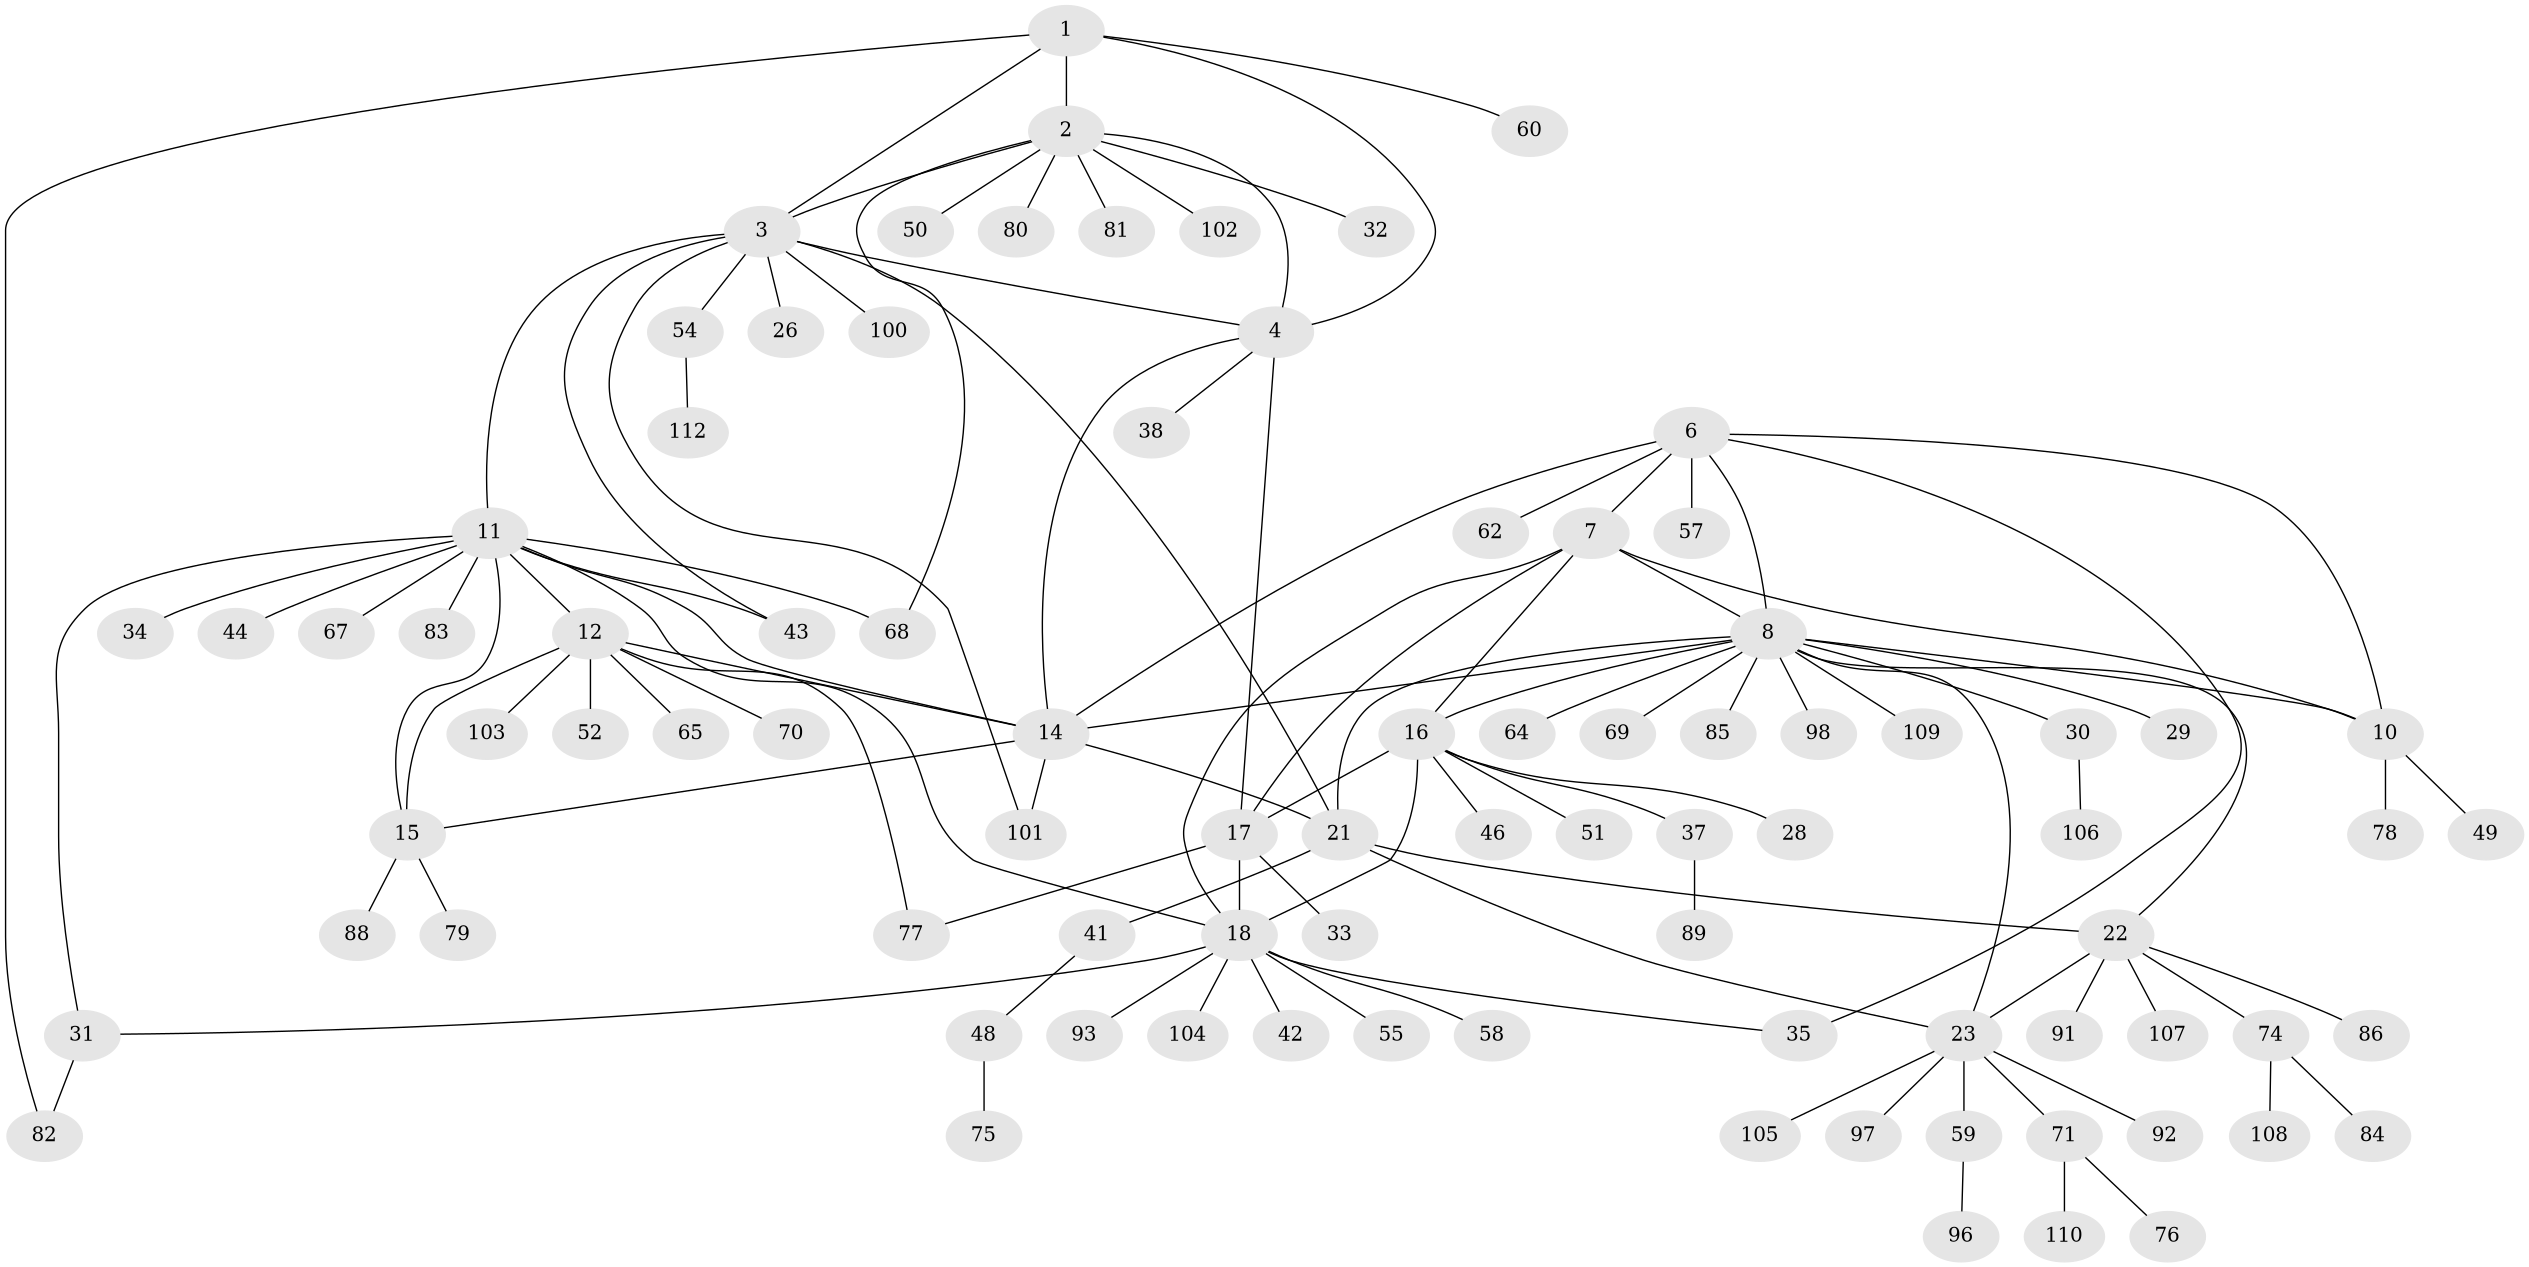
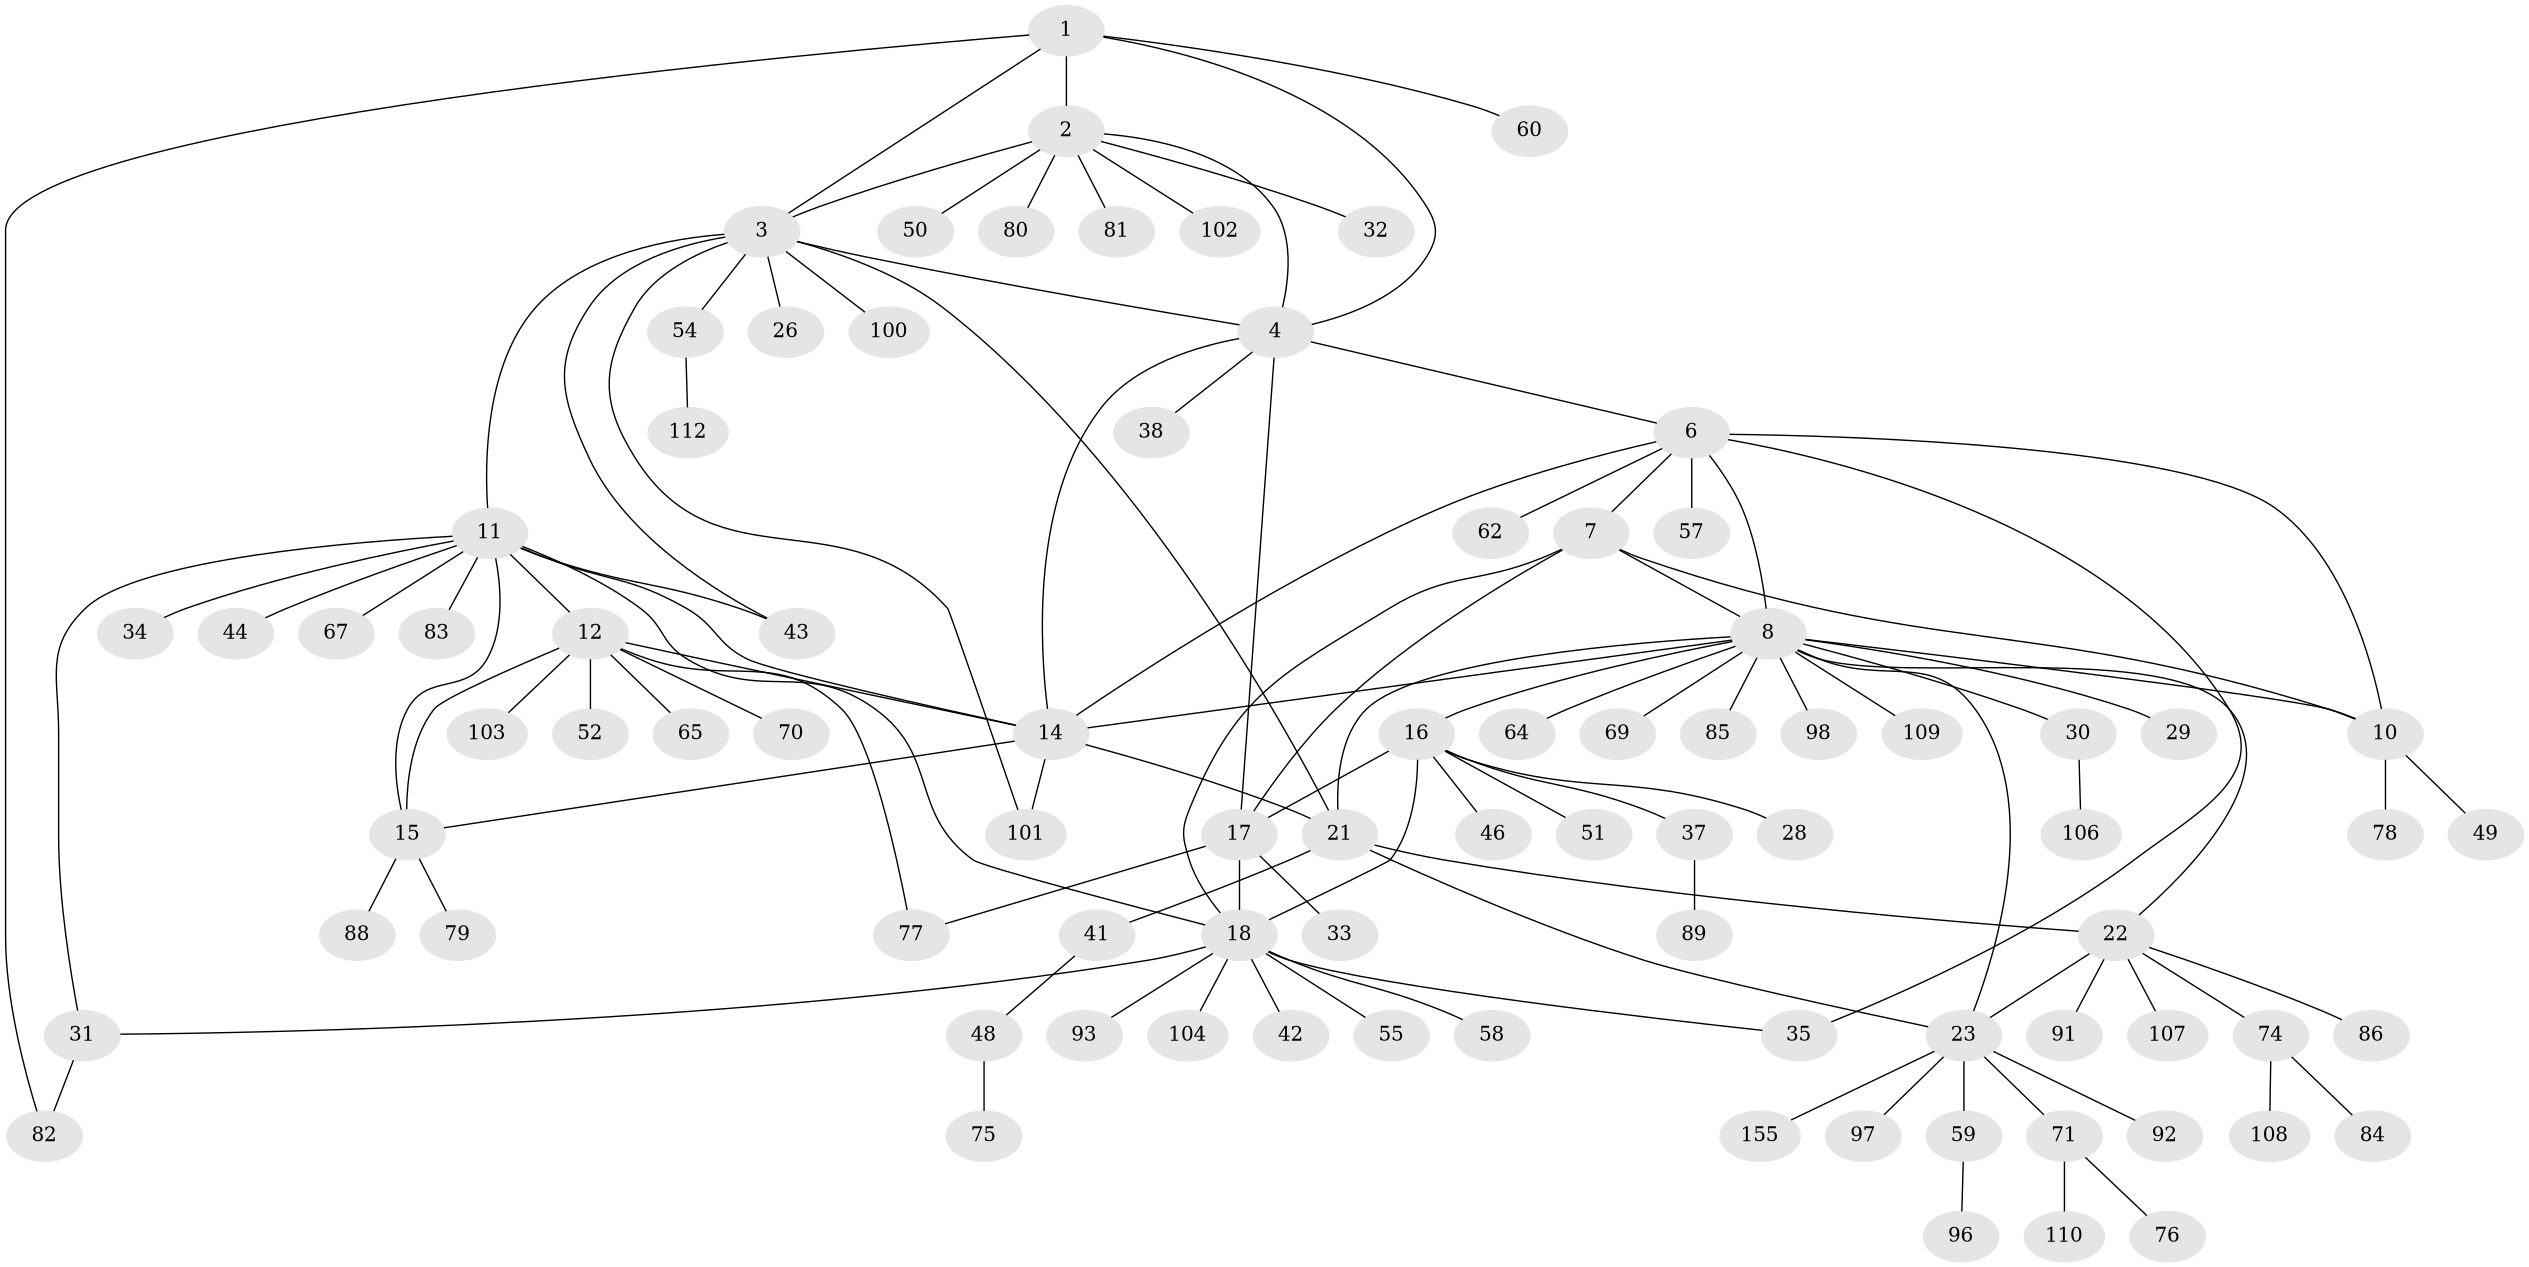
none -> (1484, 382)
(898, 634) -> none
(1504, 634) -> none
(1760, 1136) -> (1760, 1136)
